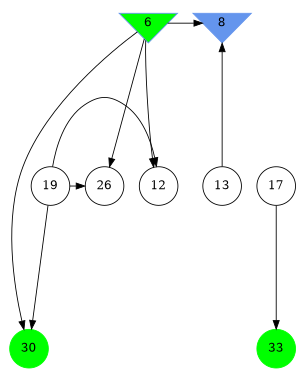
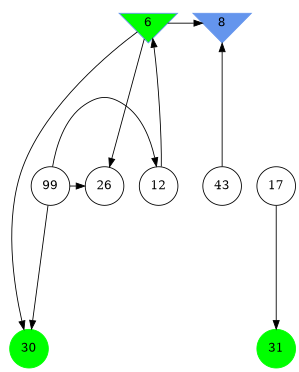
(147, 100) -> (159, 107)
(50, 186) -> (50, 186)
(222, 186) -> (222, 186)
(276, 349) -> (276, 349)
